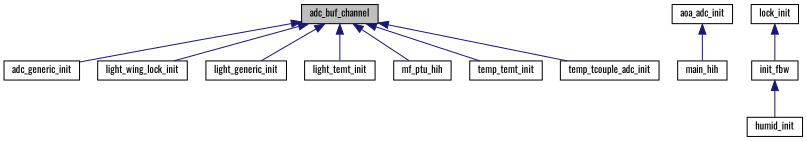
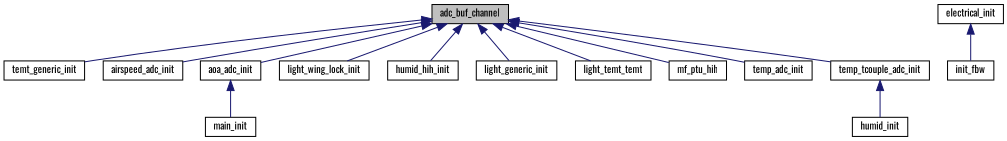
(775, 14) -> (971, 14)
none -> (341, 44)
(42, 70) -> (44, 70)
none -> (143, 70)
(340, 70) -> (613, 70)
none -> (423, 70)
(506, 70) -> (778, 70)
(702, 70) -> (231, 127)
(775, 104) -> (880, 104)
